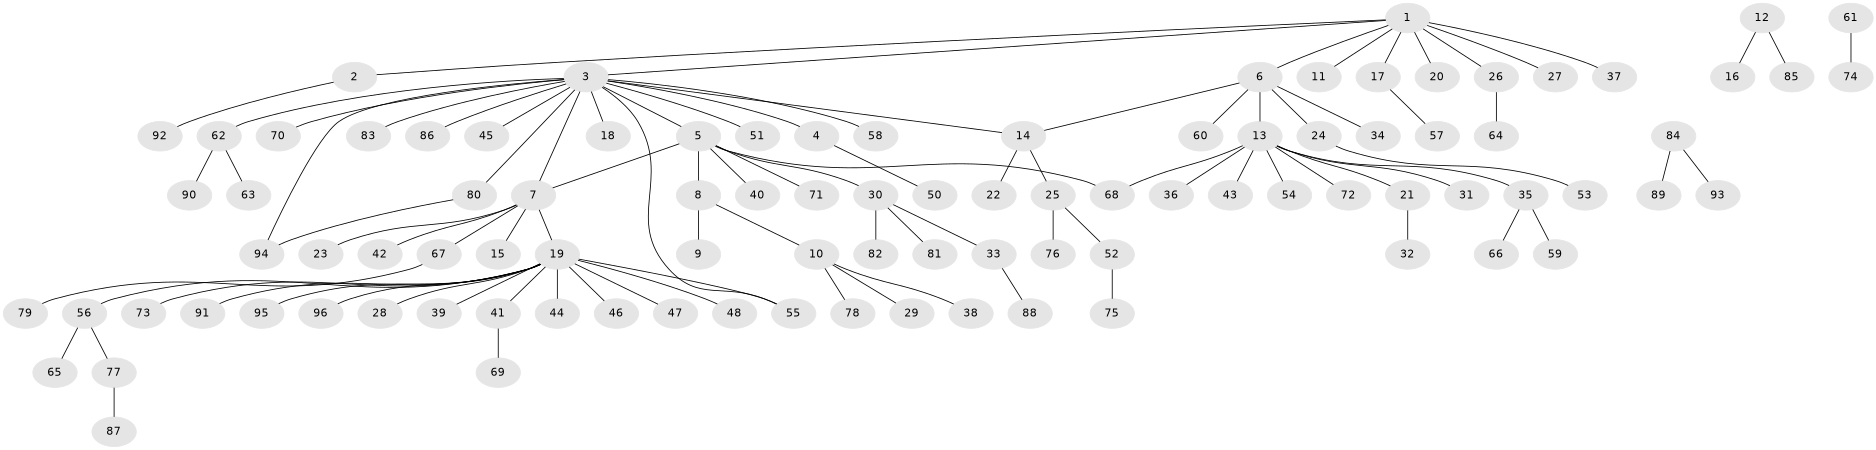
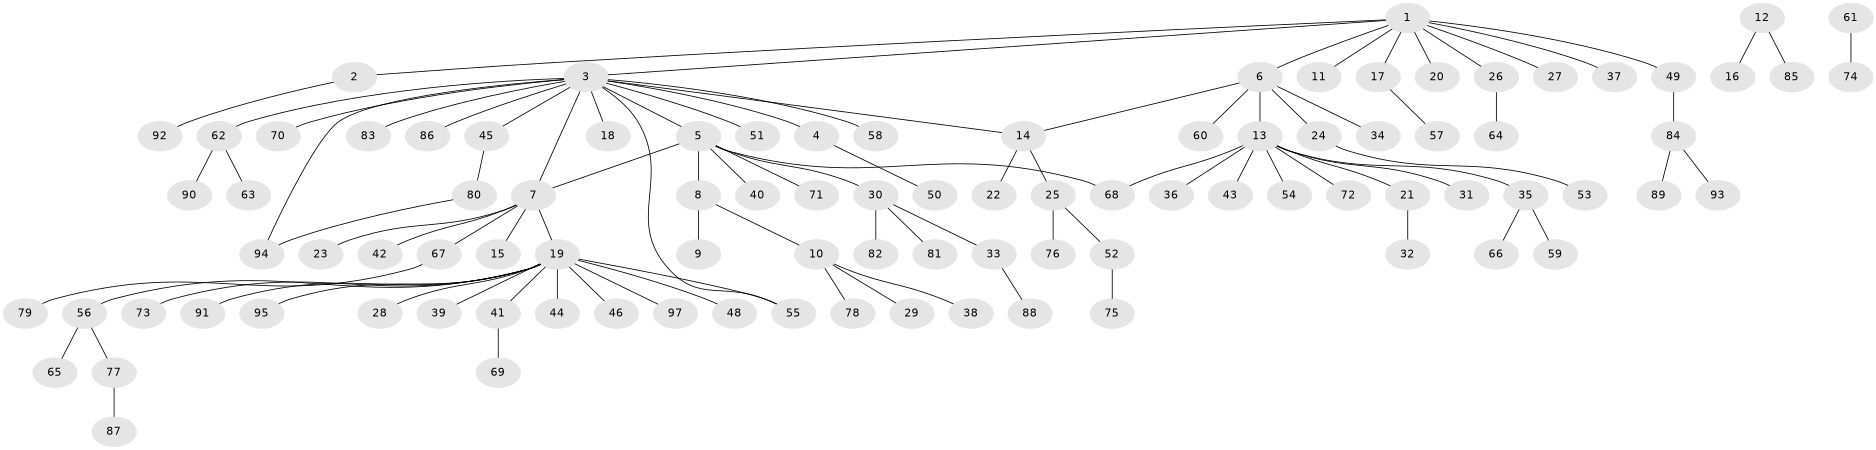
none -> (1674, 77)
(531, 136) -> (481, 166)
(321, 314) -> none
(676, 314) -> (676, 314)
